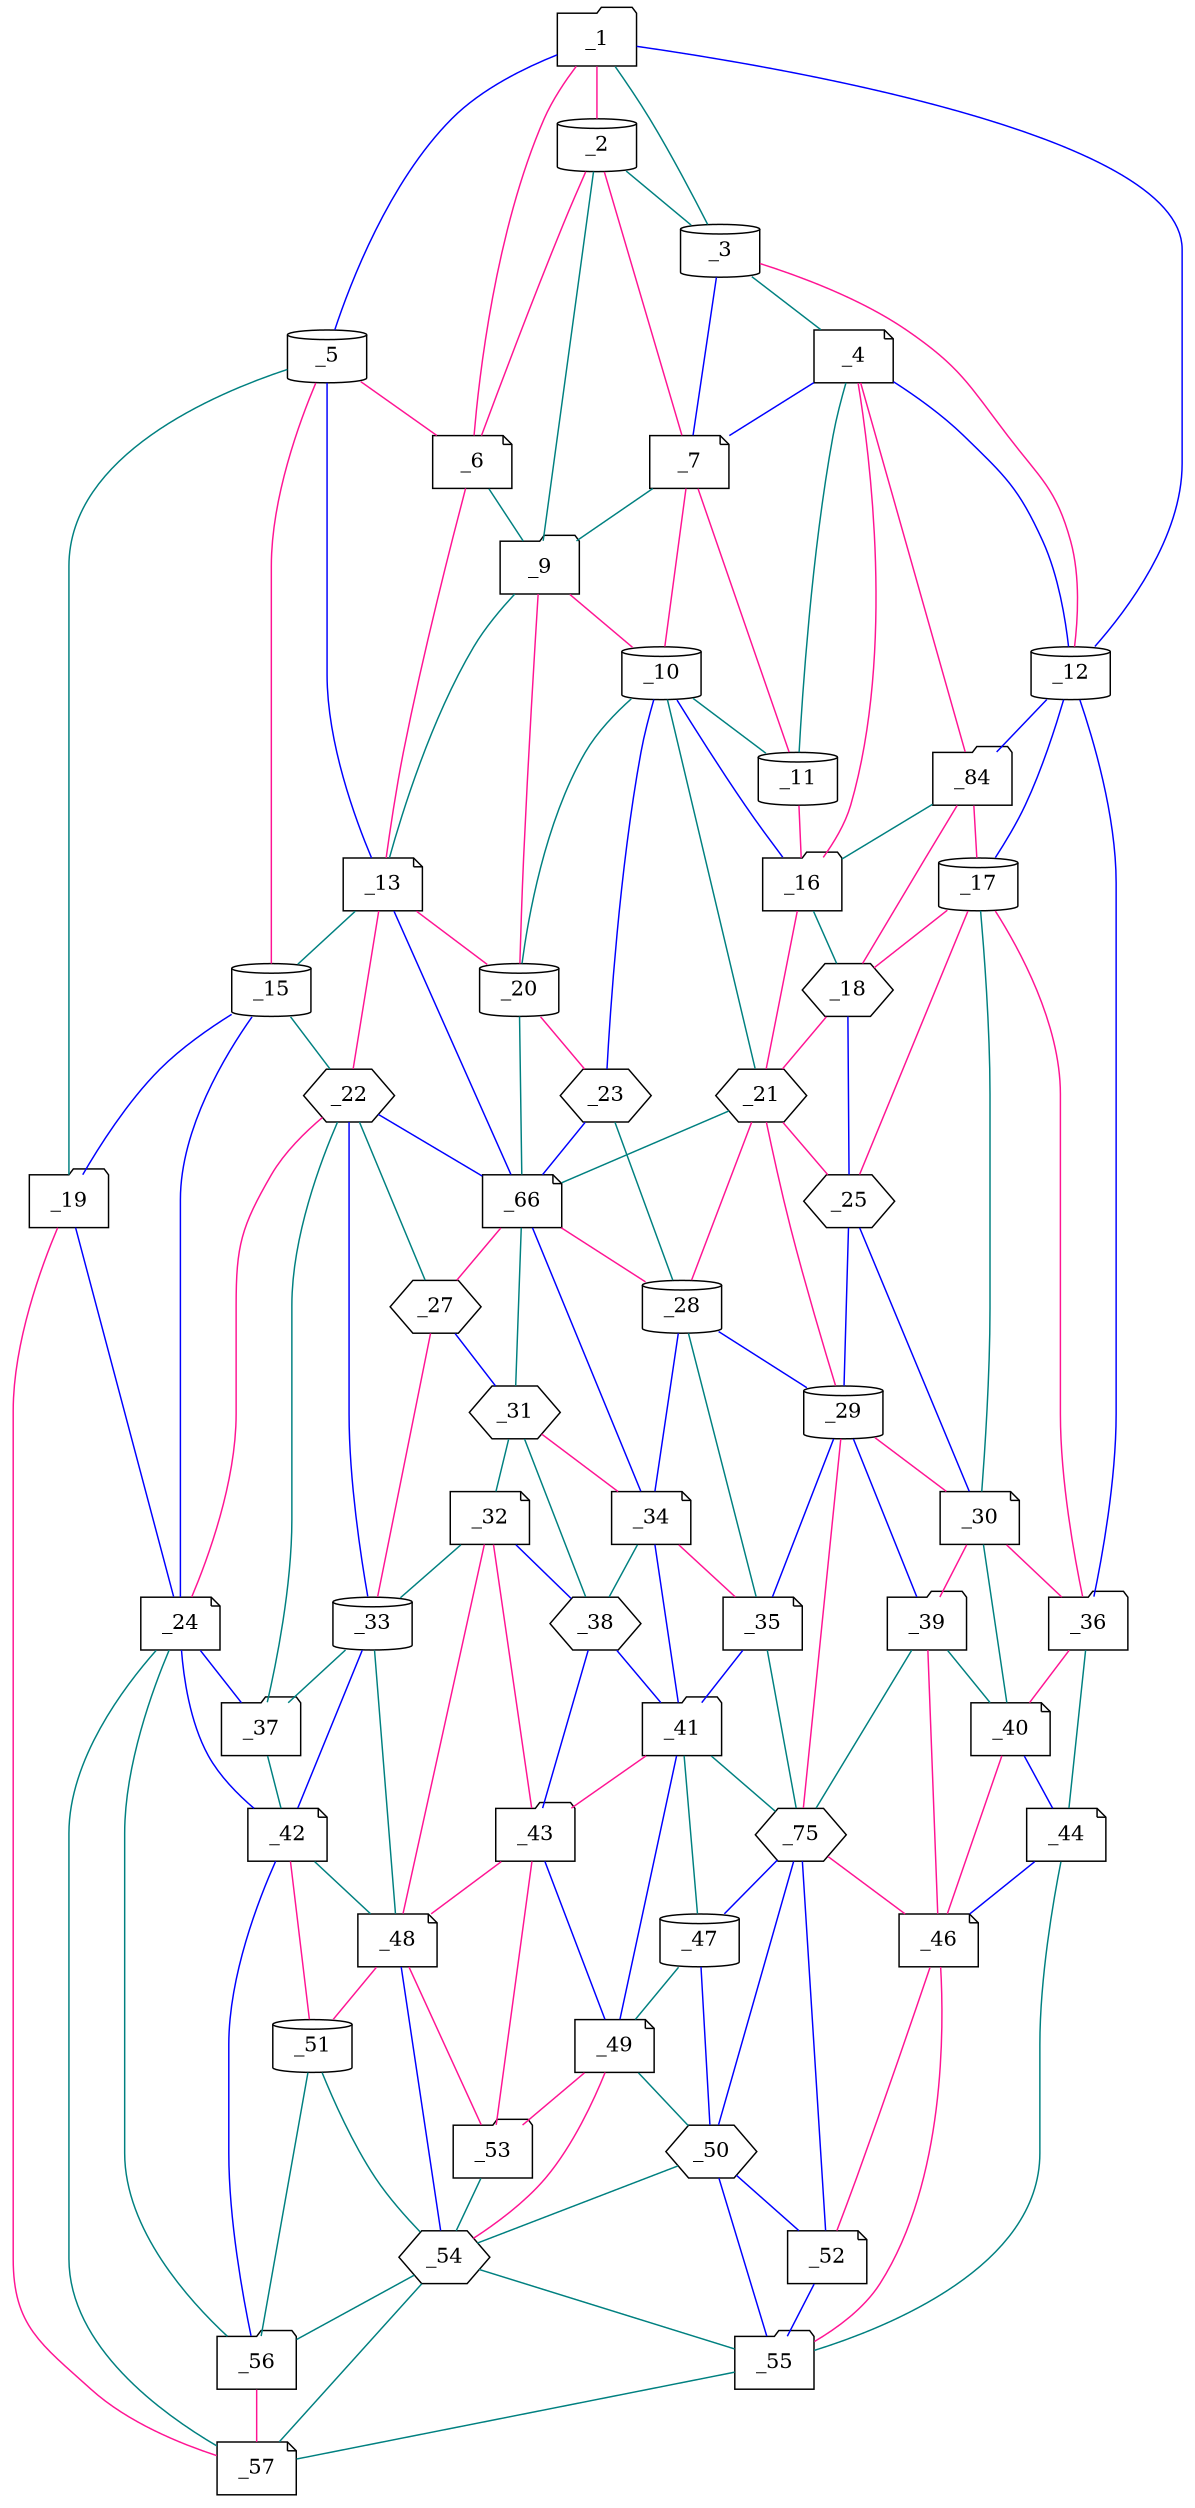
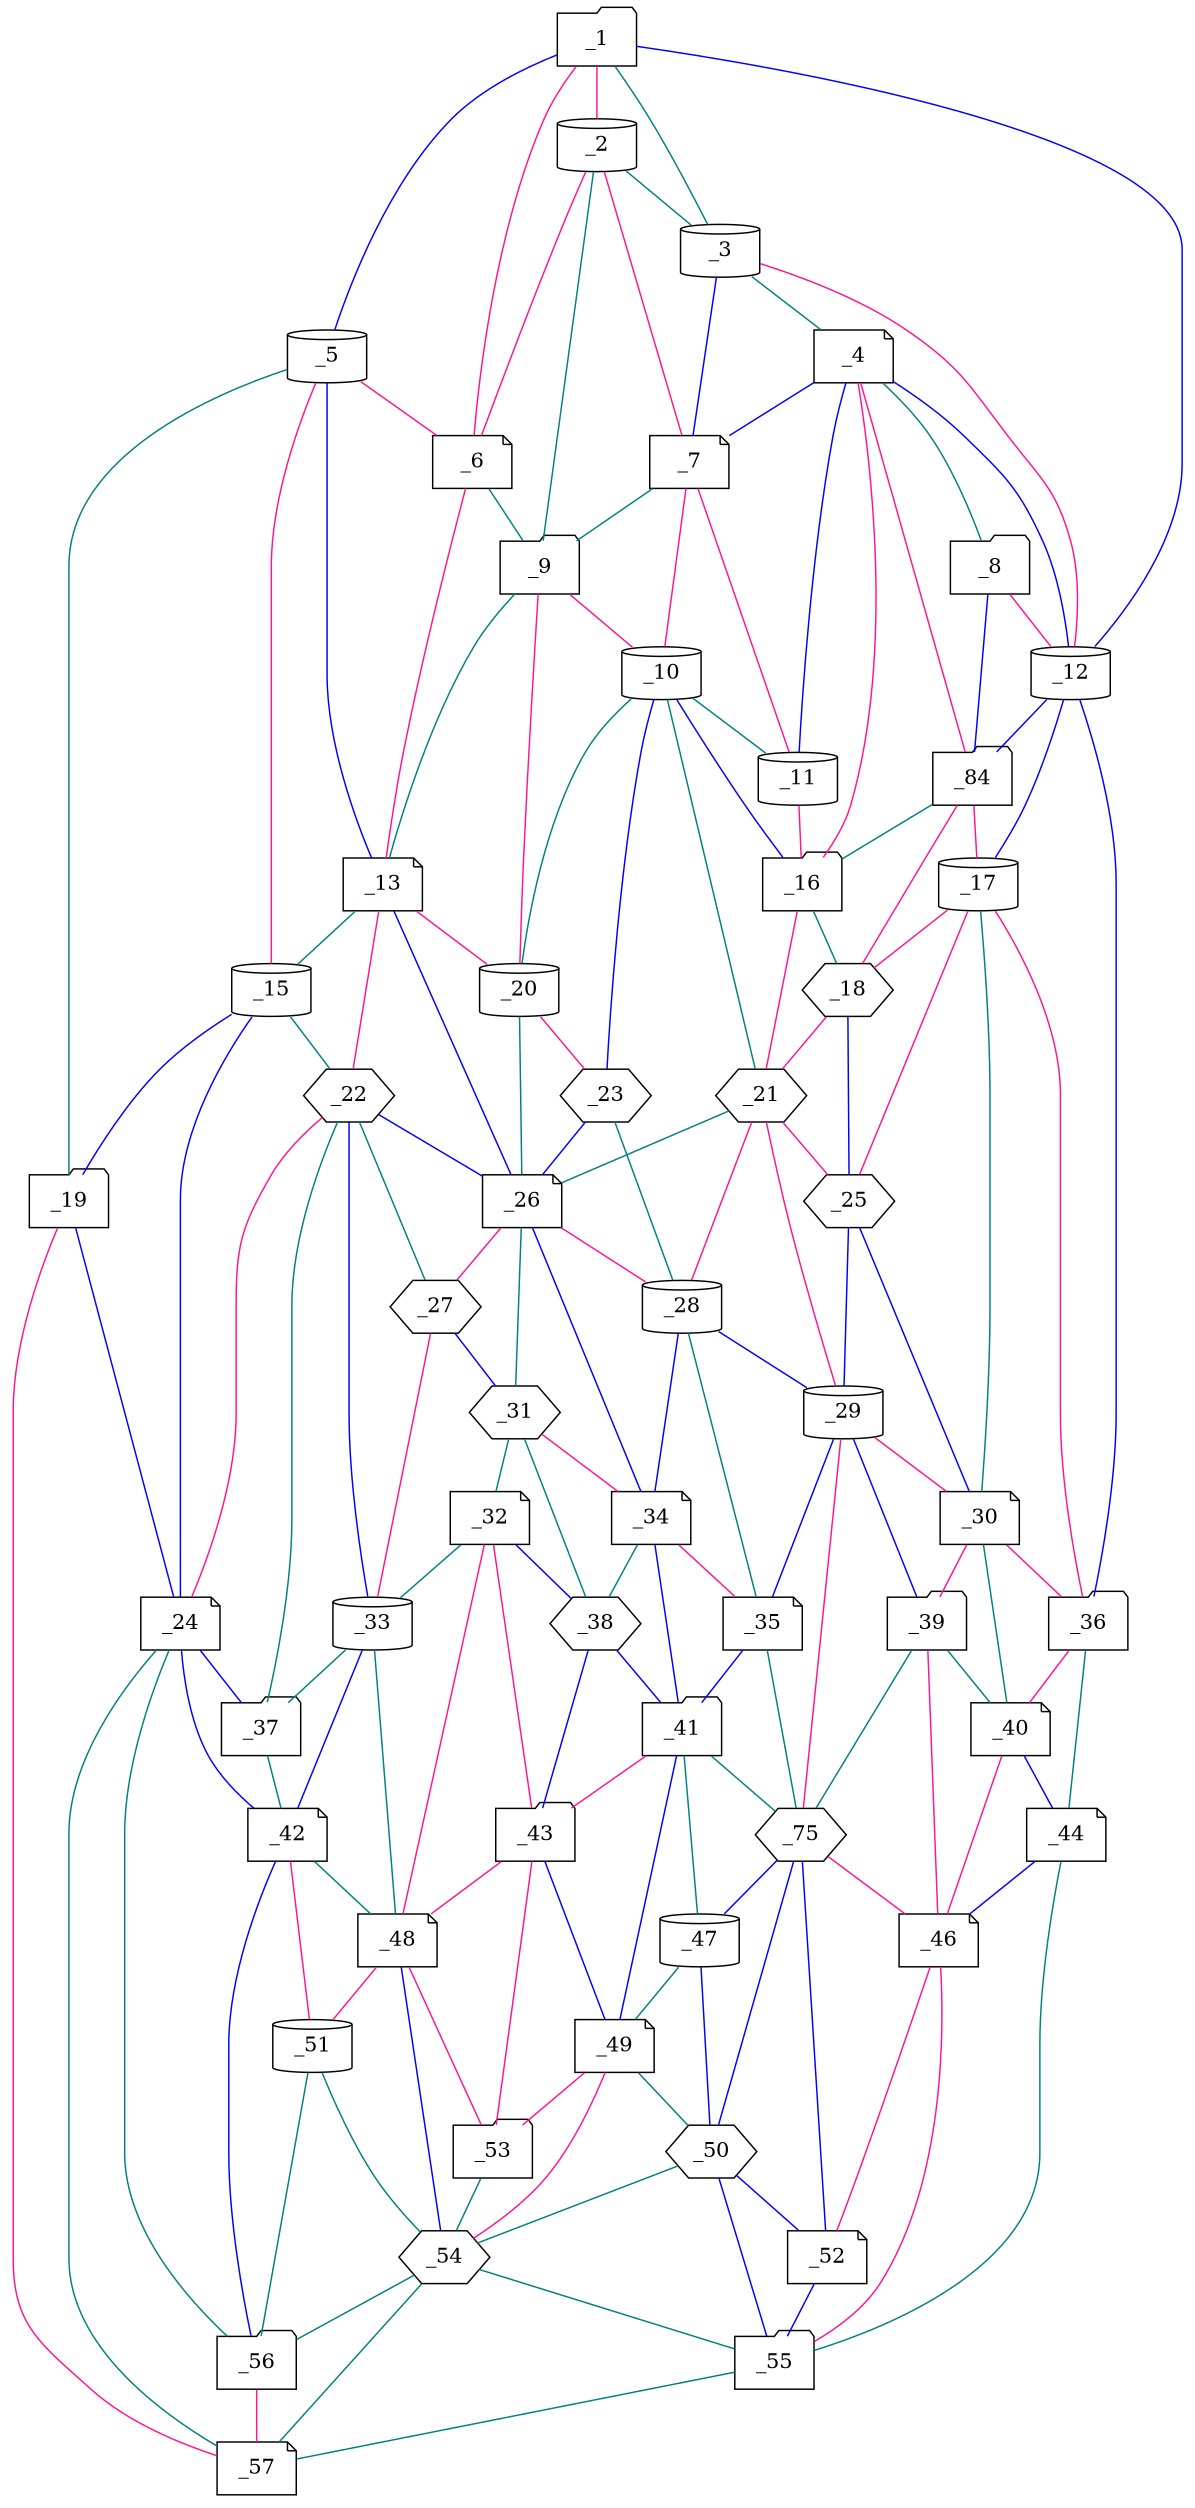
(814, 566) -> (814, 566)
none -> (990, 568)
(522, 1201) -> (522, 1201)
